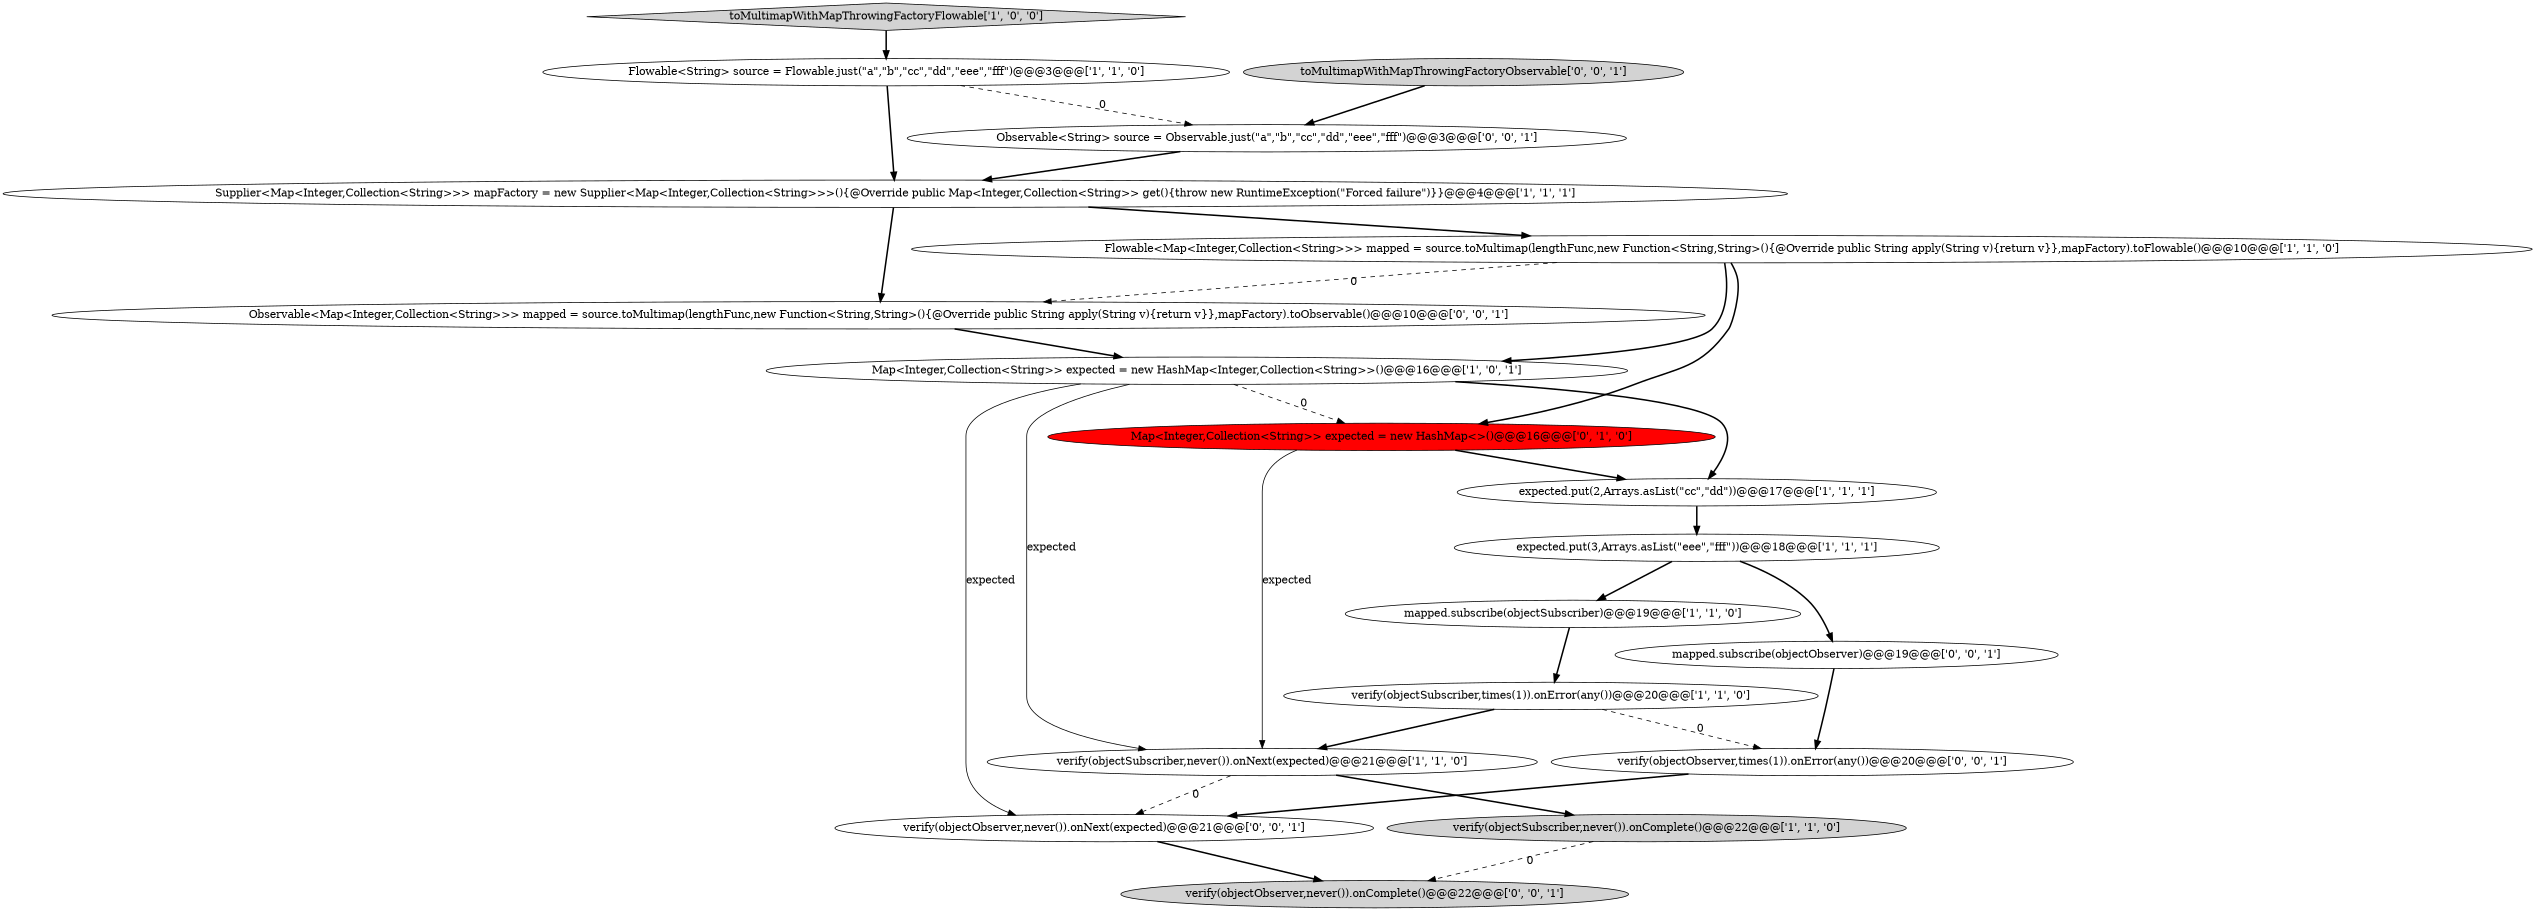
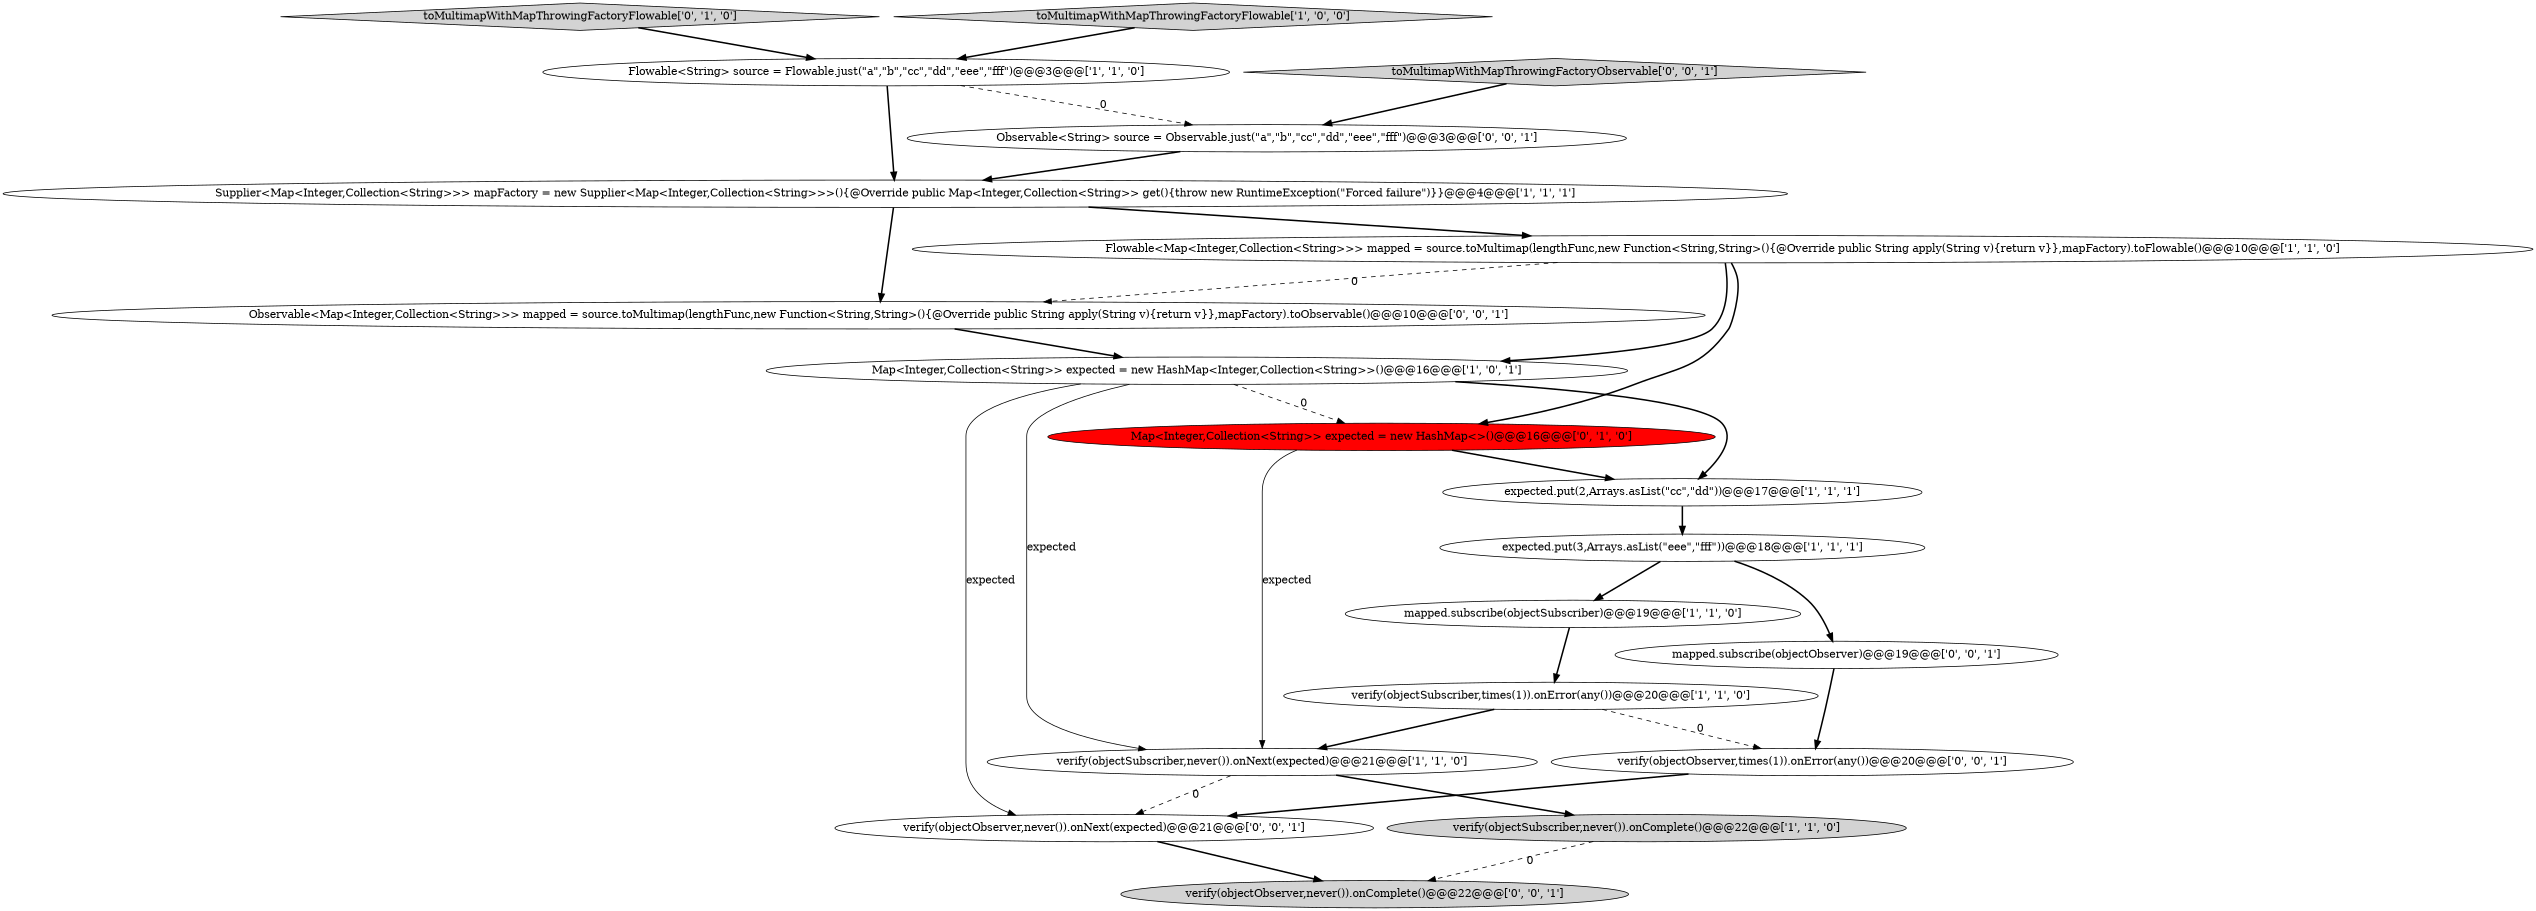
none -> (580, 17)
(1464, 72) -> (1555, 72)
